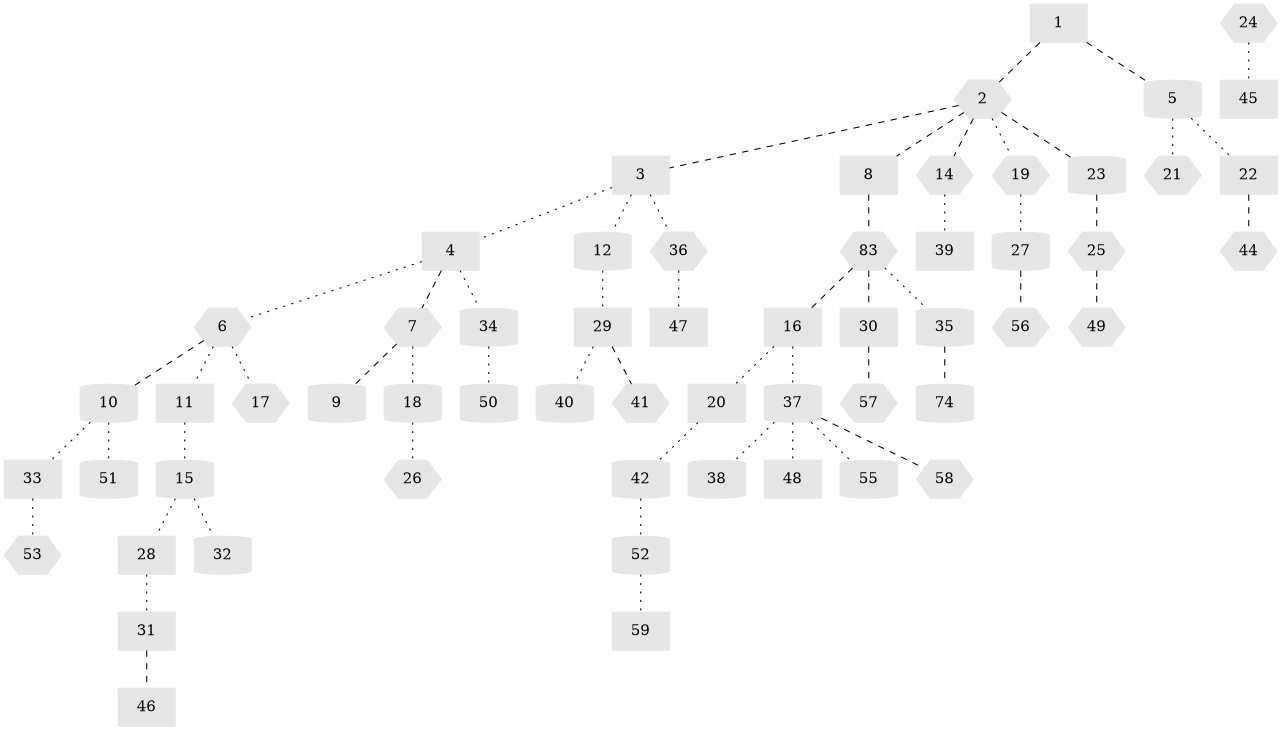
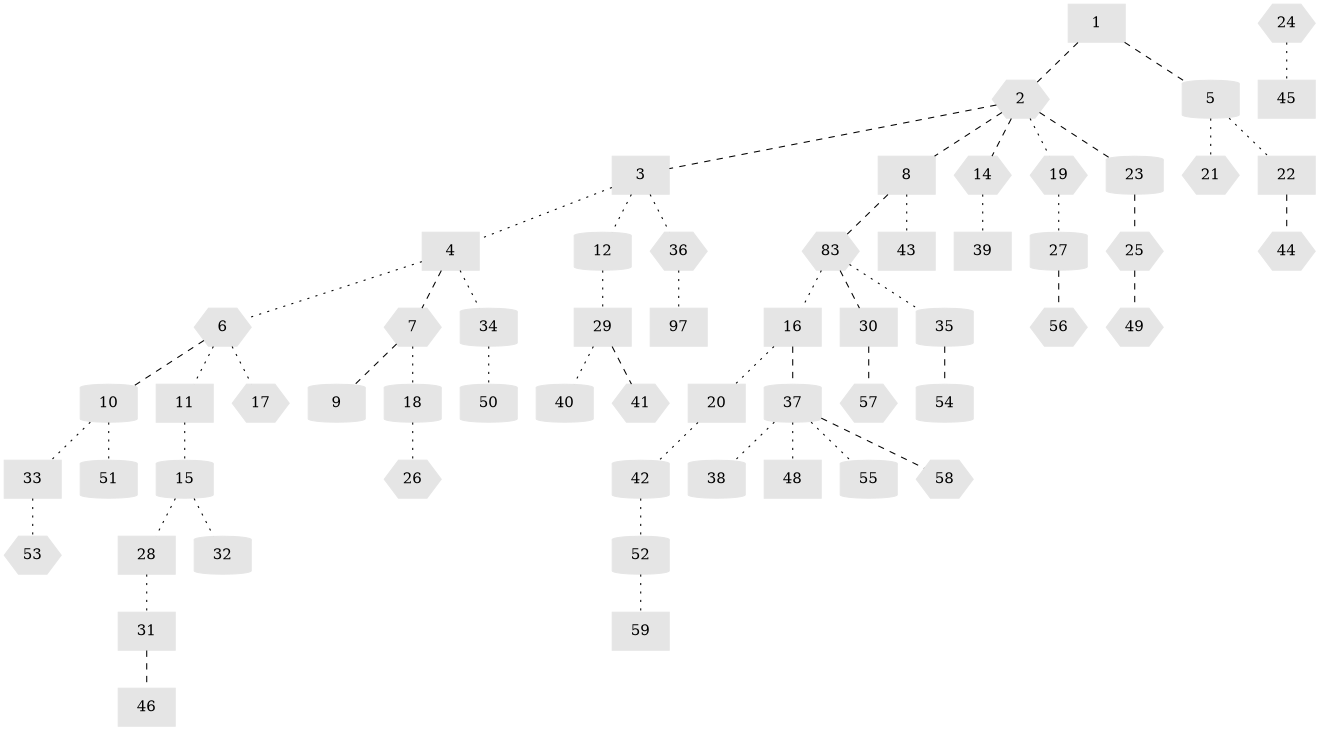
none -> (907, 251)
(832, 288) -> (812, 289)
(679, 327) -> (679, 327)
(793, 365) -> (793, 365)
(945, 403) -> (945, 403)
